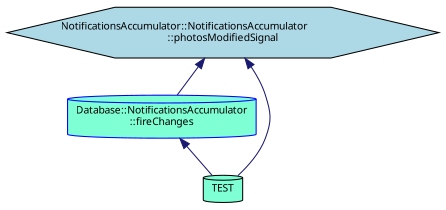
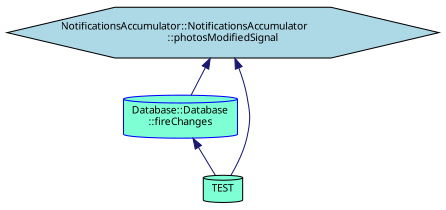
(162, 117) -> (181, 117)
